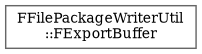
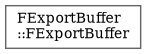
(101, 27) -> (73, 27)
